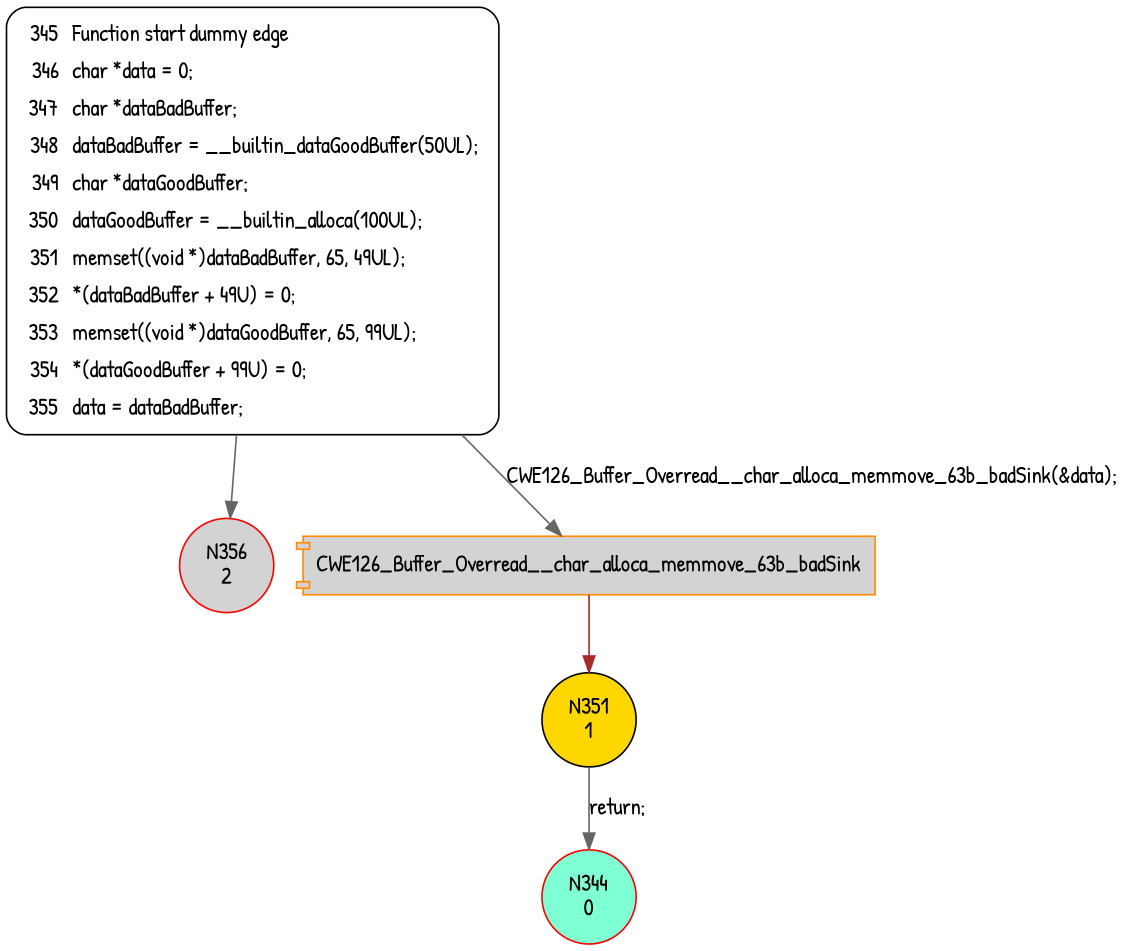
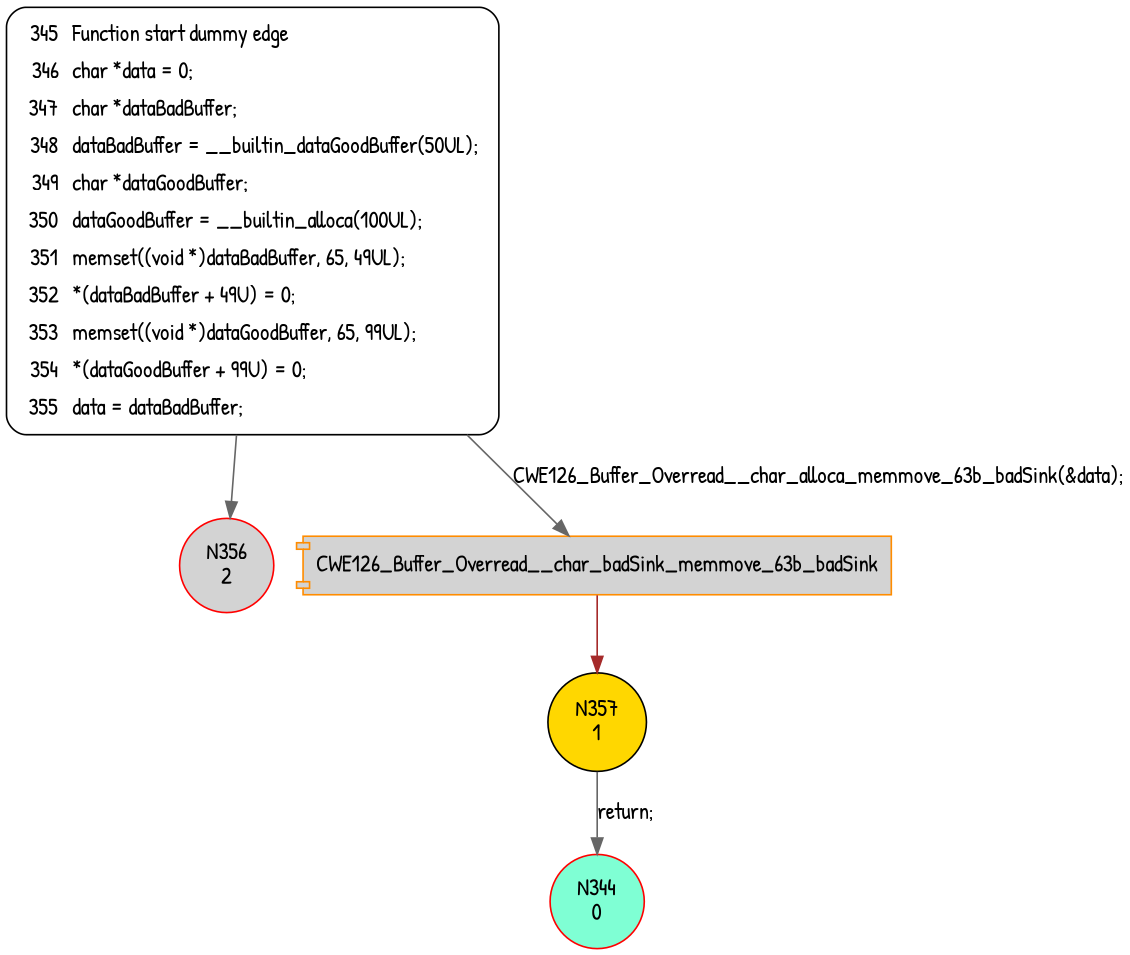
(589, 565) -> (597, 565)
(589, 720) -> (597, 722)
